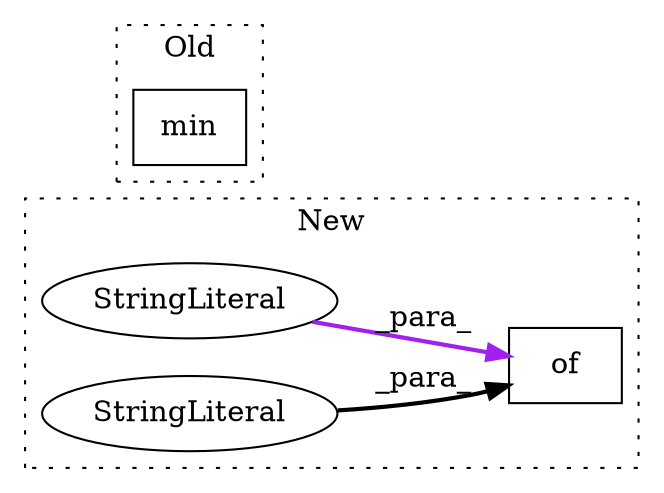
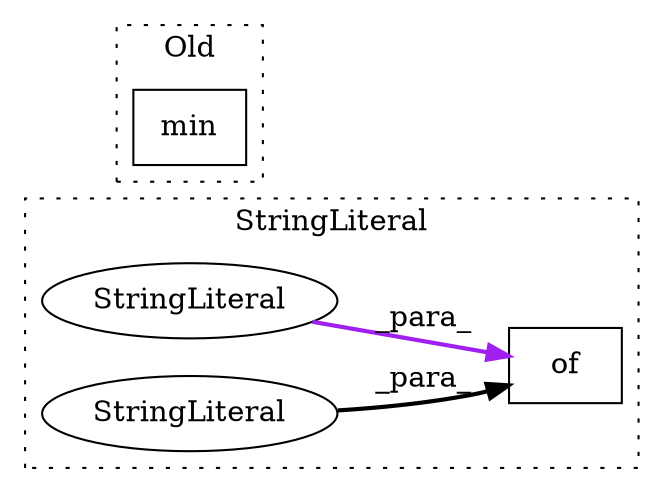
(332, 222) -> (332, 222)
